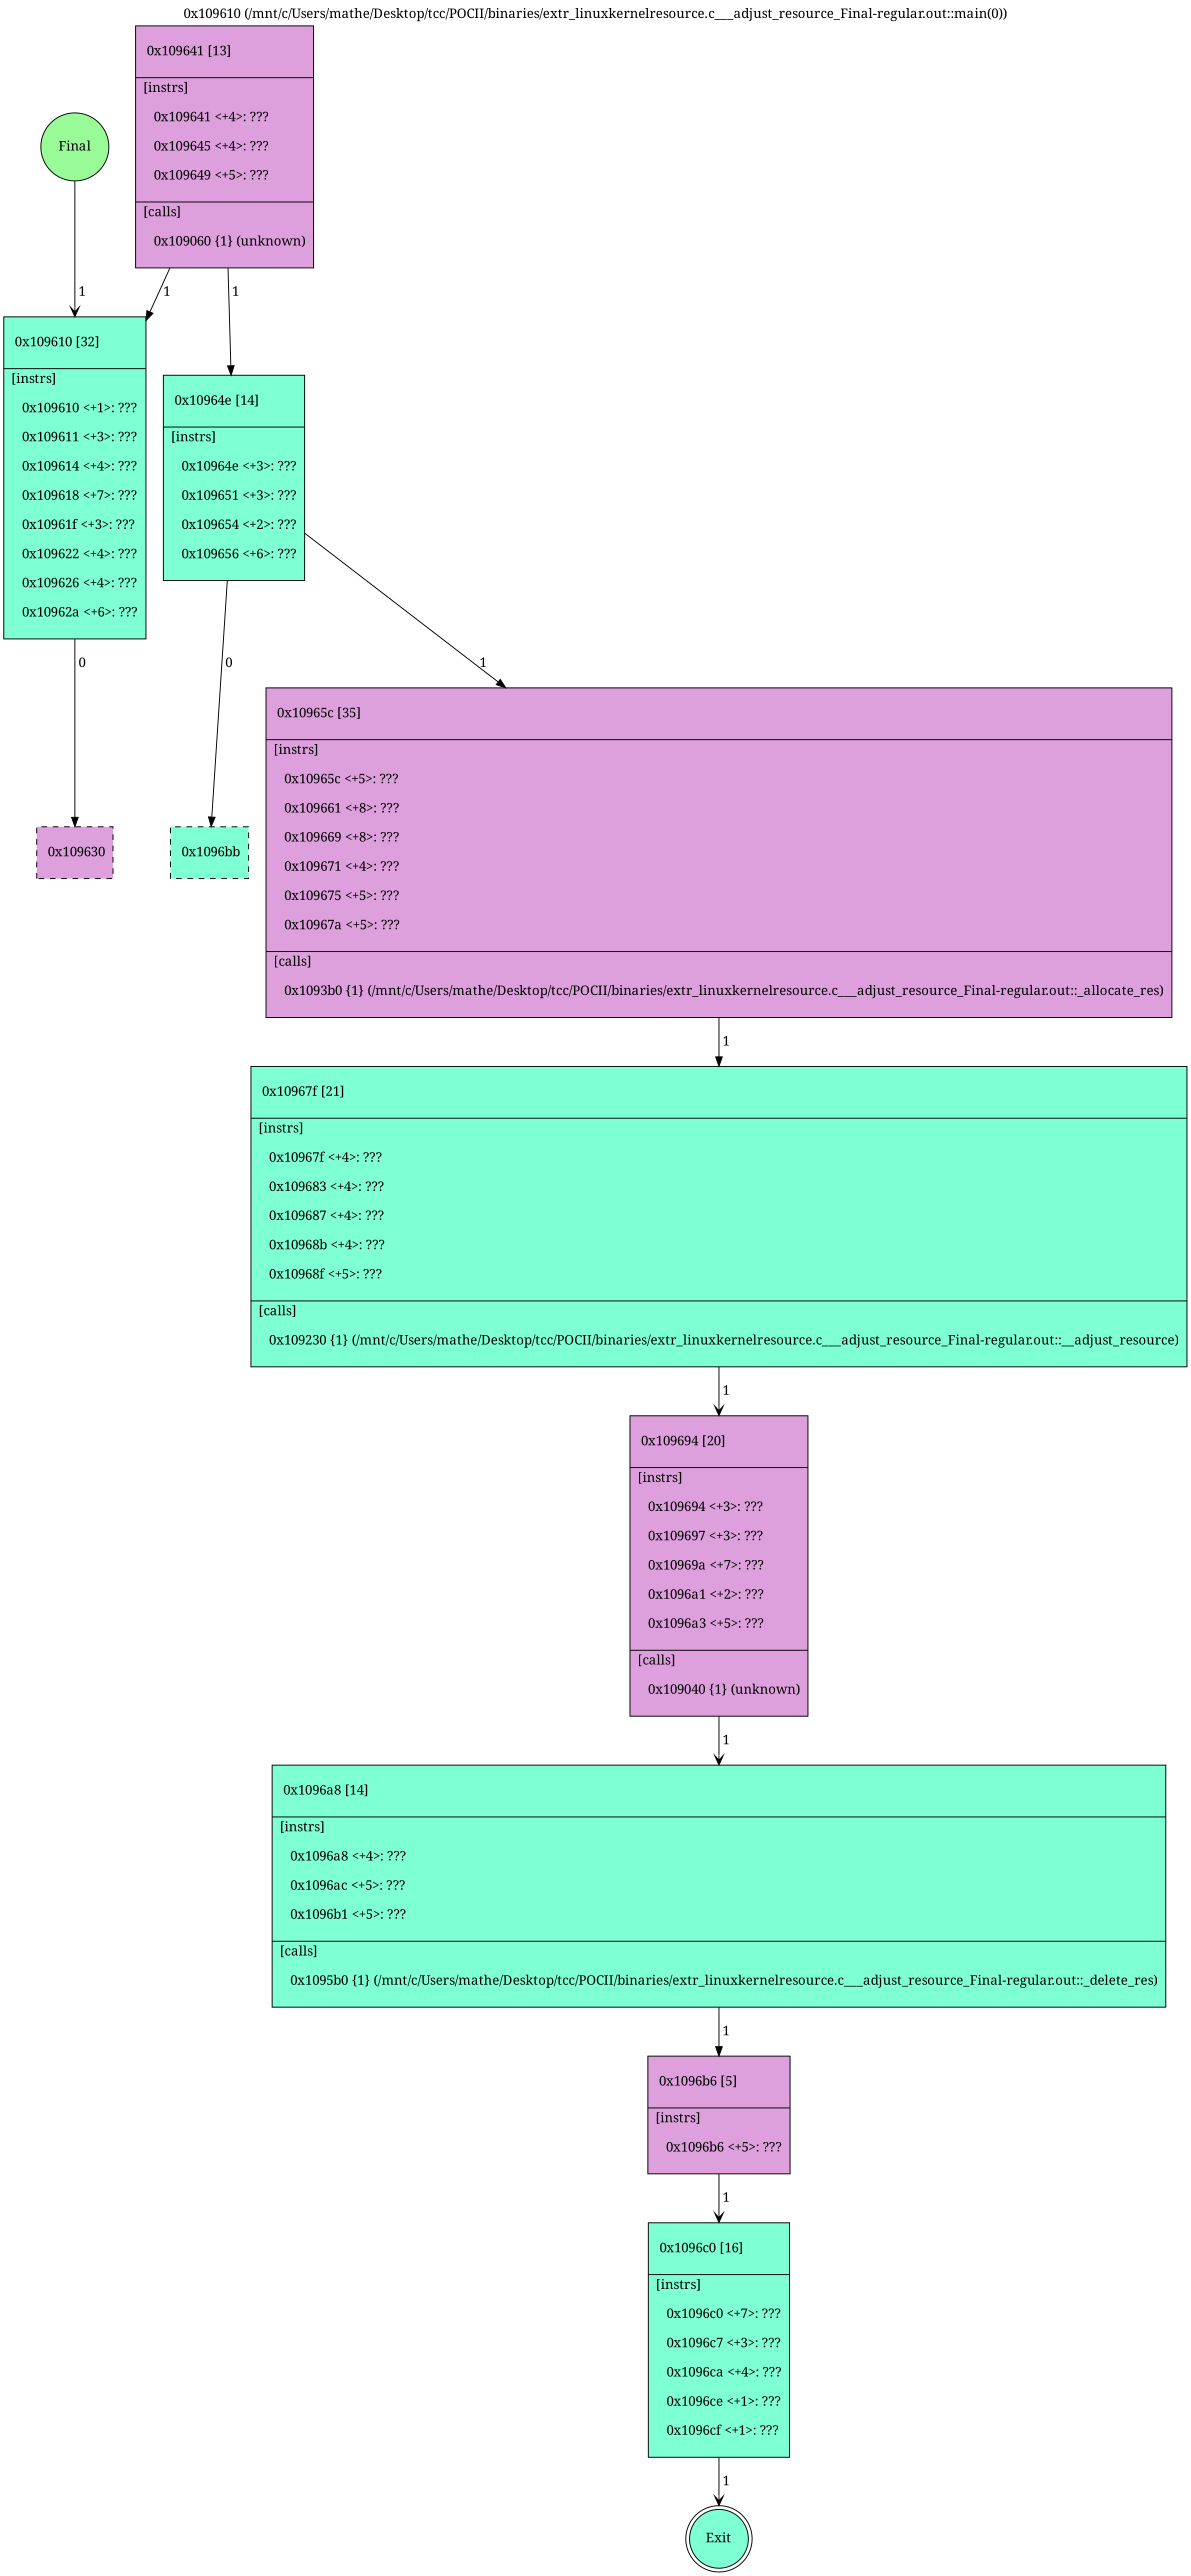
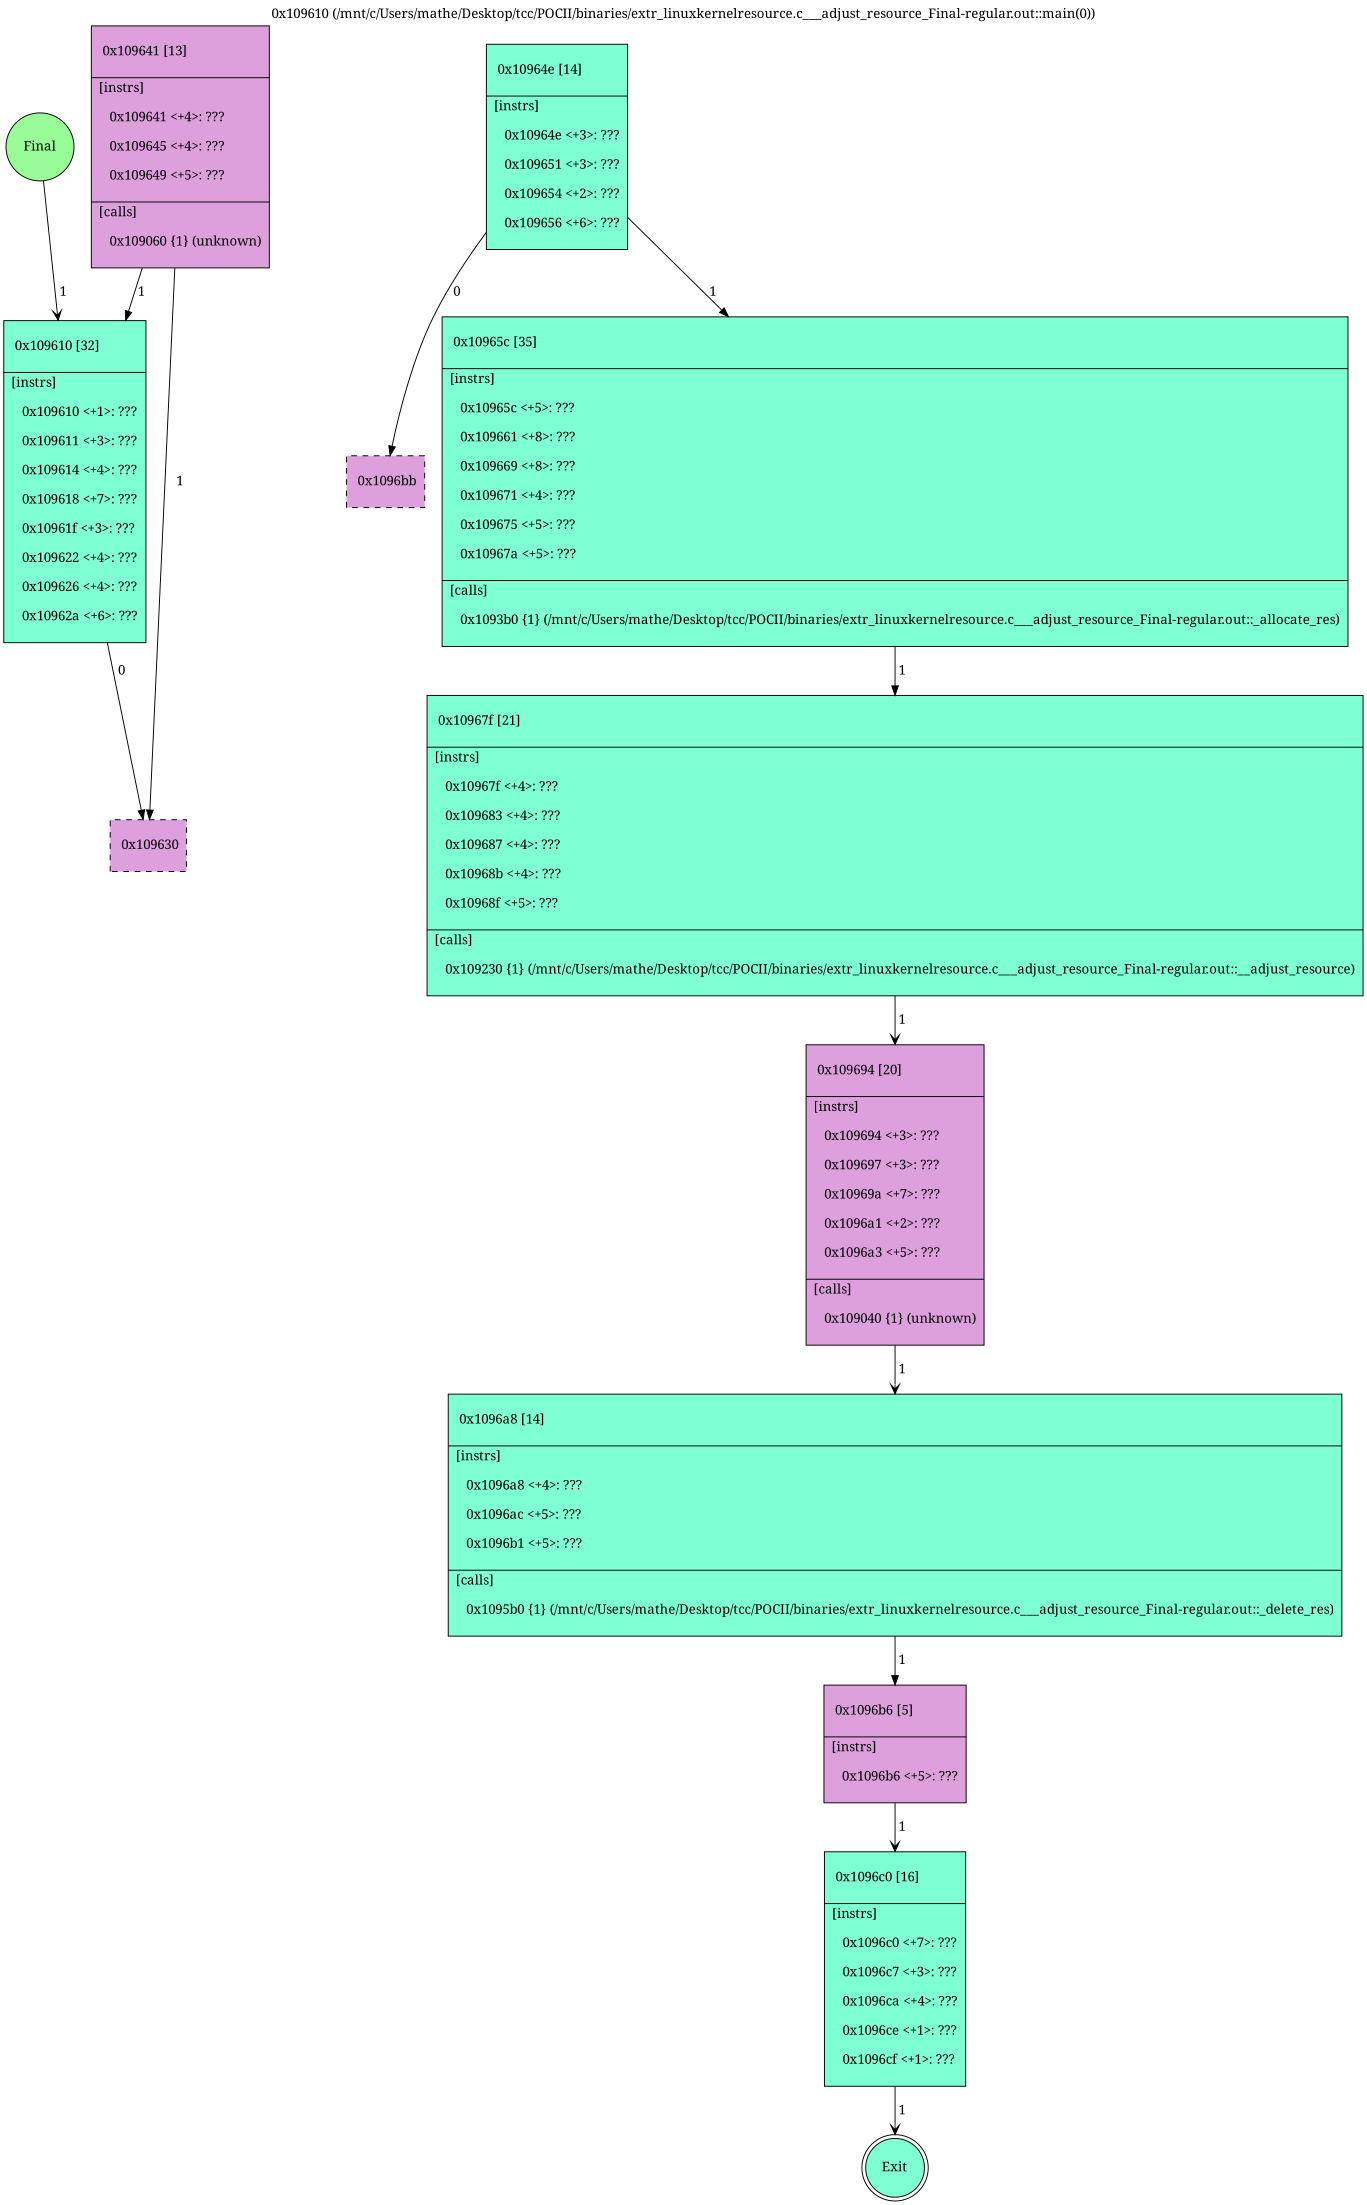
(229, 317) -> (162, 539)
(210, 853) -> (386, 482)
(719, 853) -> (895, 482)
